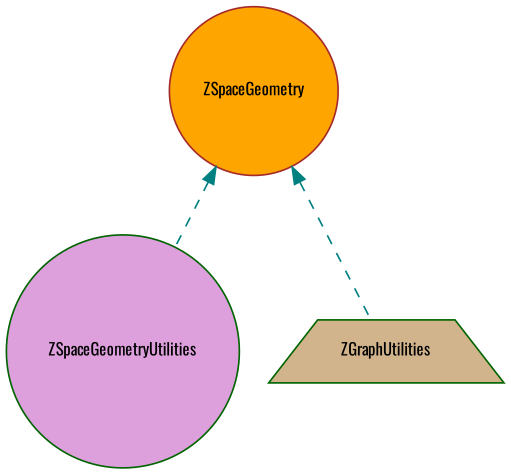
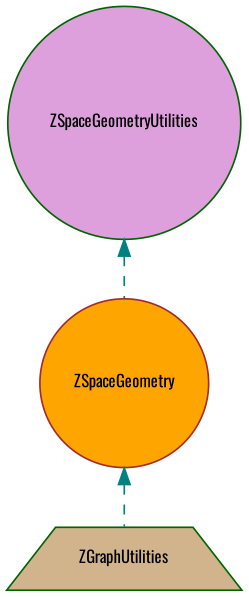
(192, 215) -> (124, 277)
